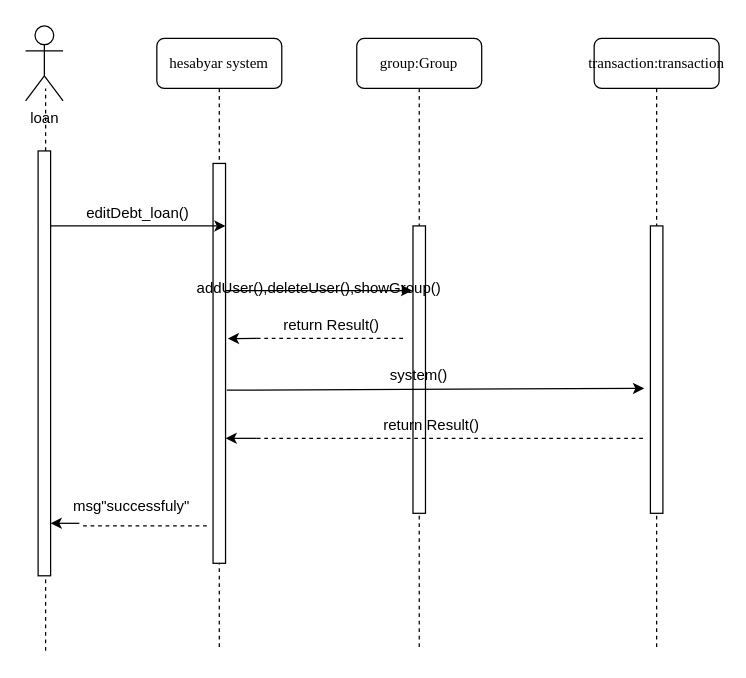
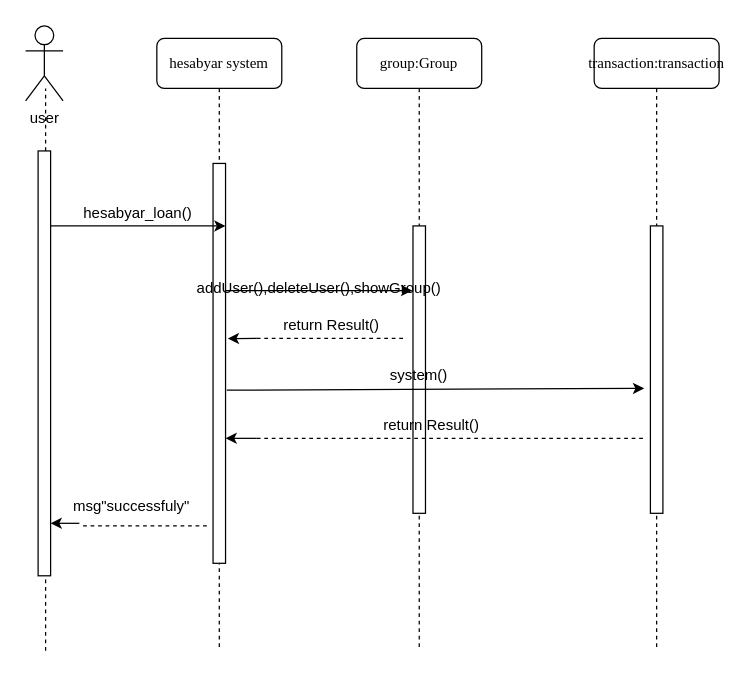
(45, 118) -> (45, 118)
(138, 213) -> (138, 213)
